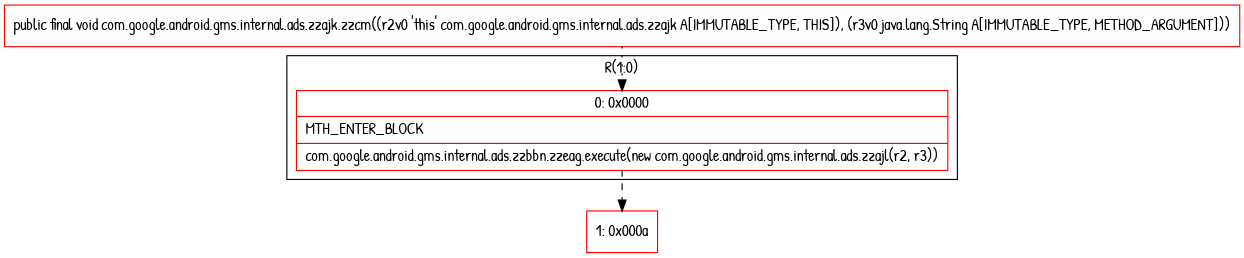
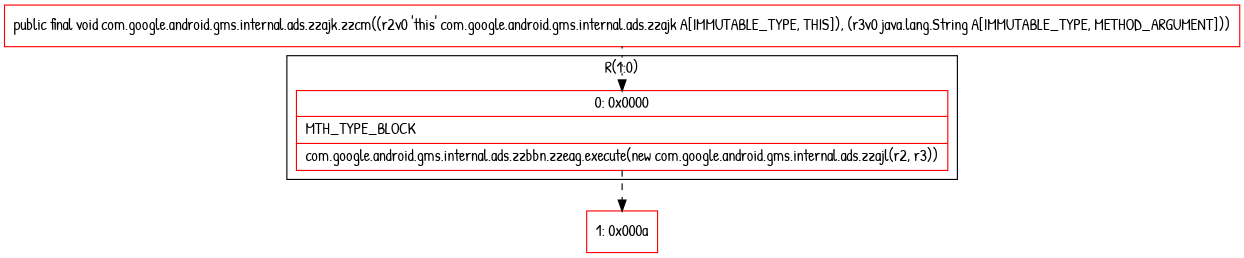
(365, 129) -> (361, 129)
